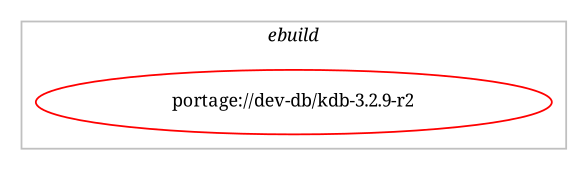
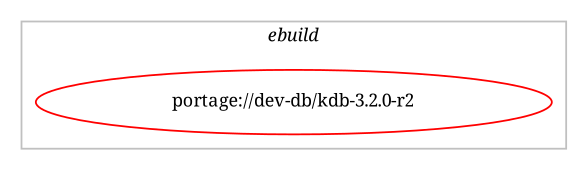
(294, 102) -> (294, 102)
